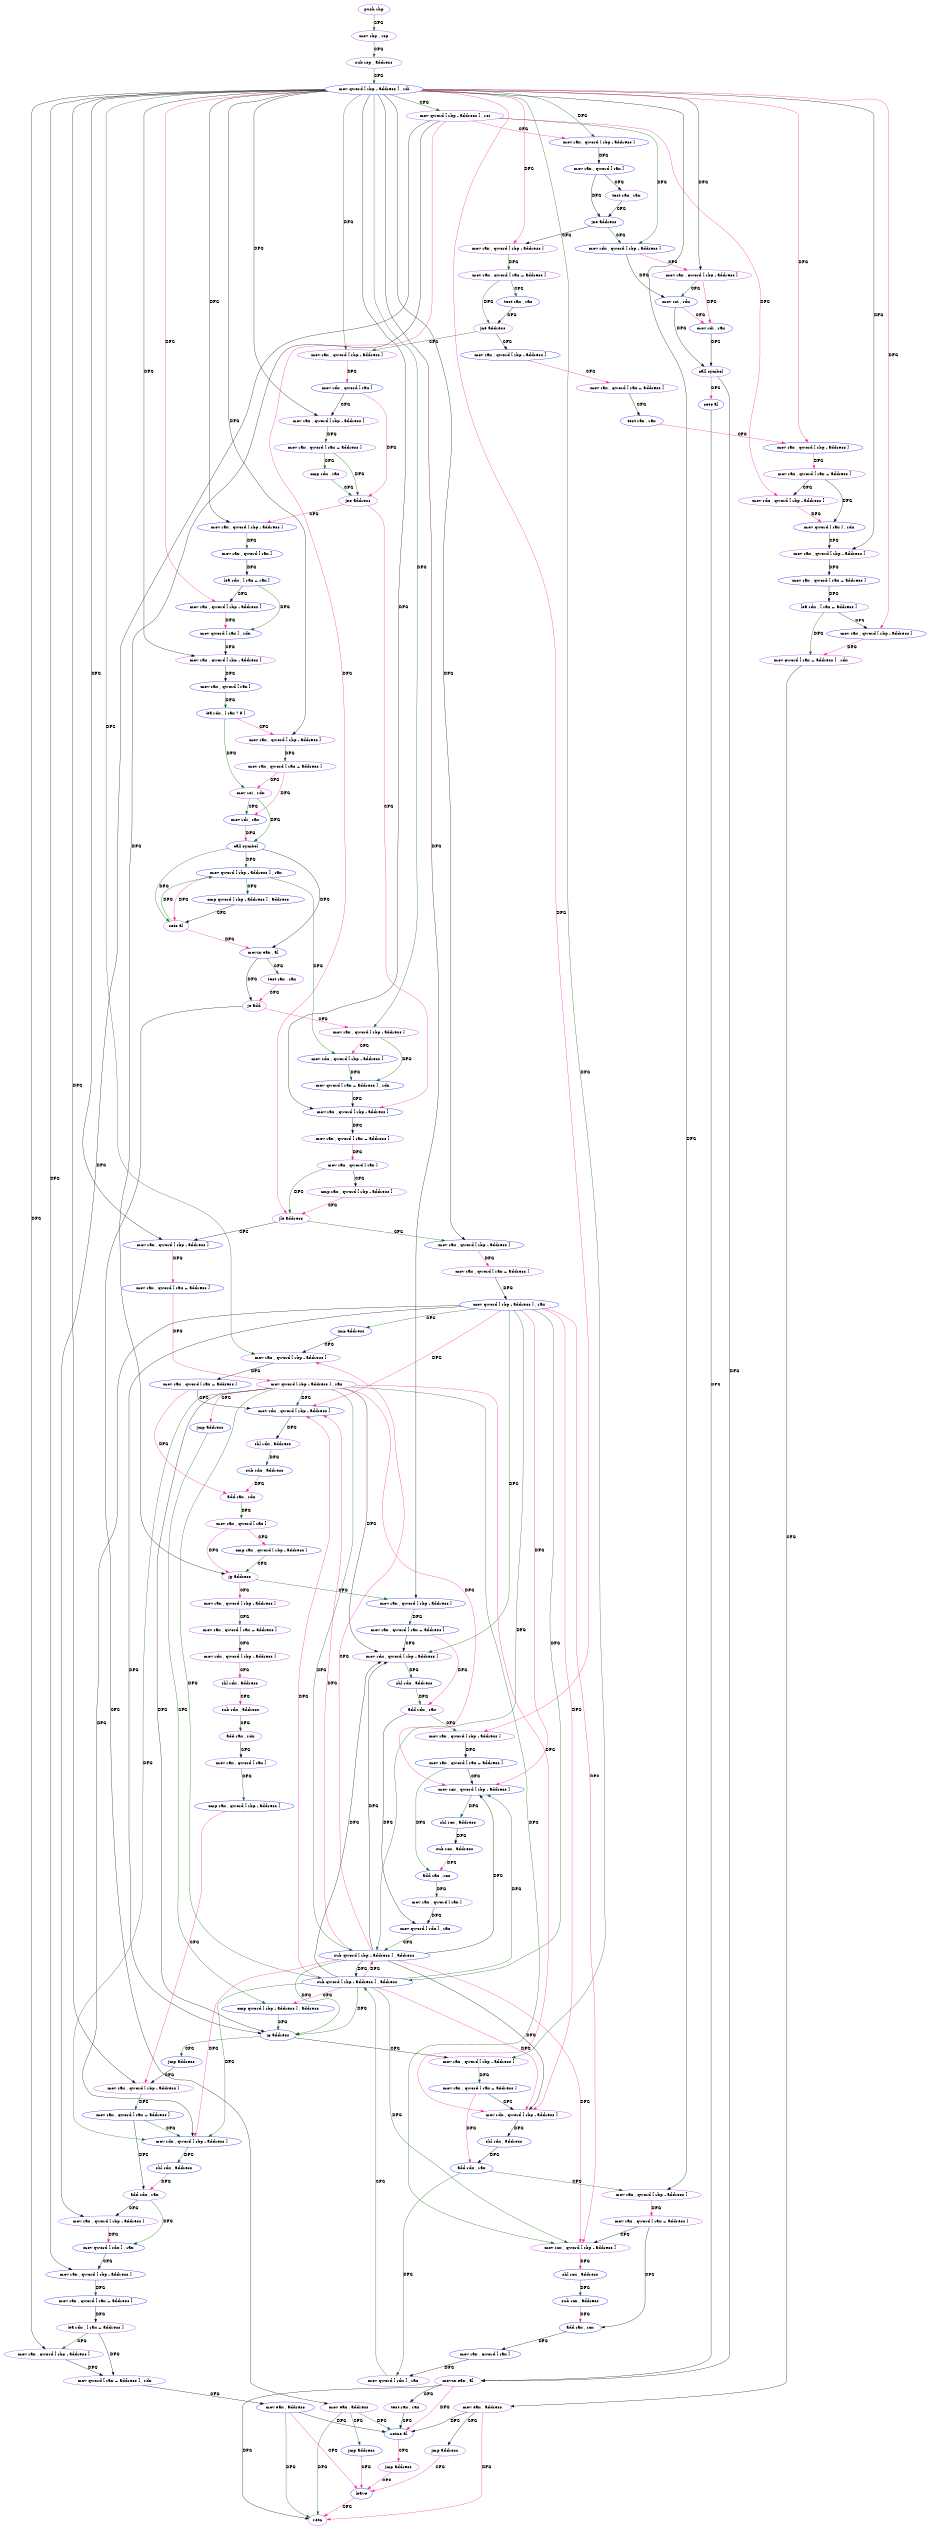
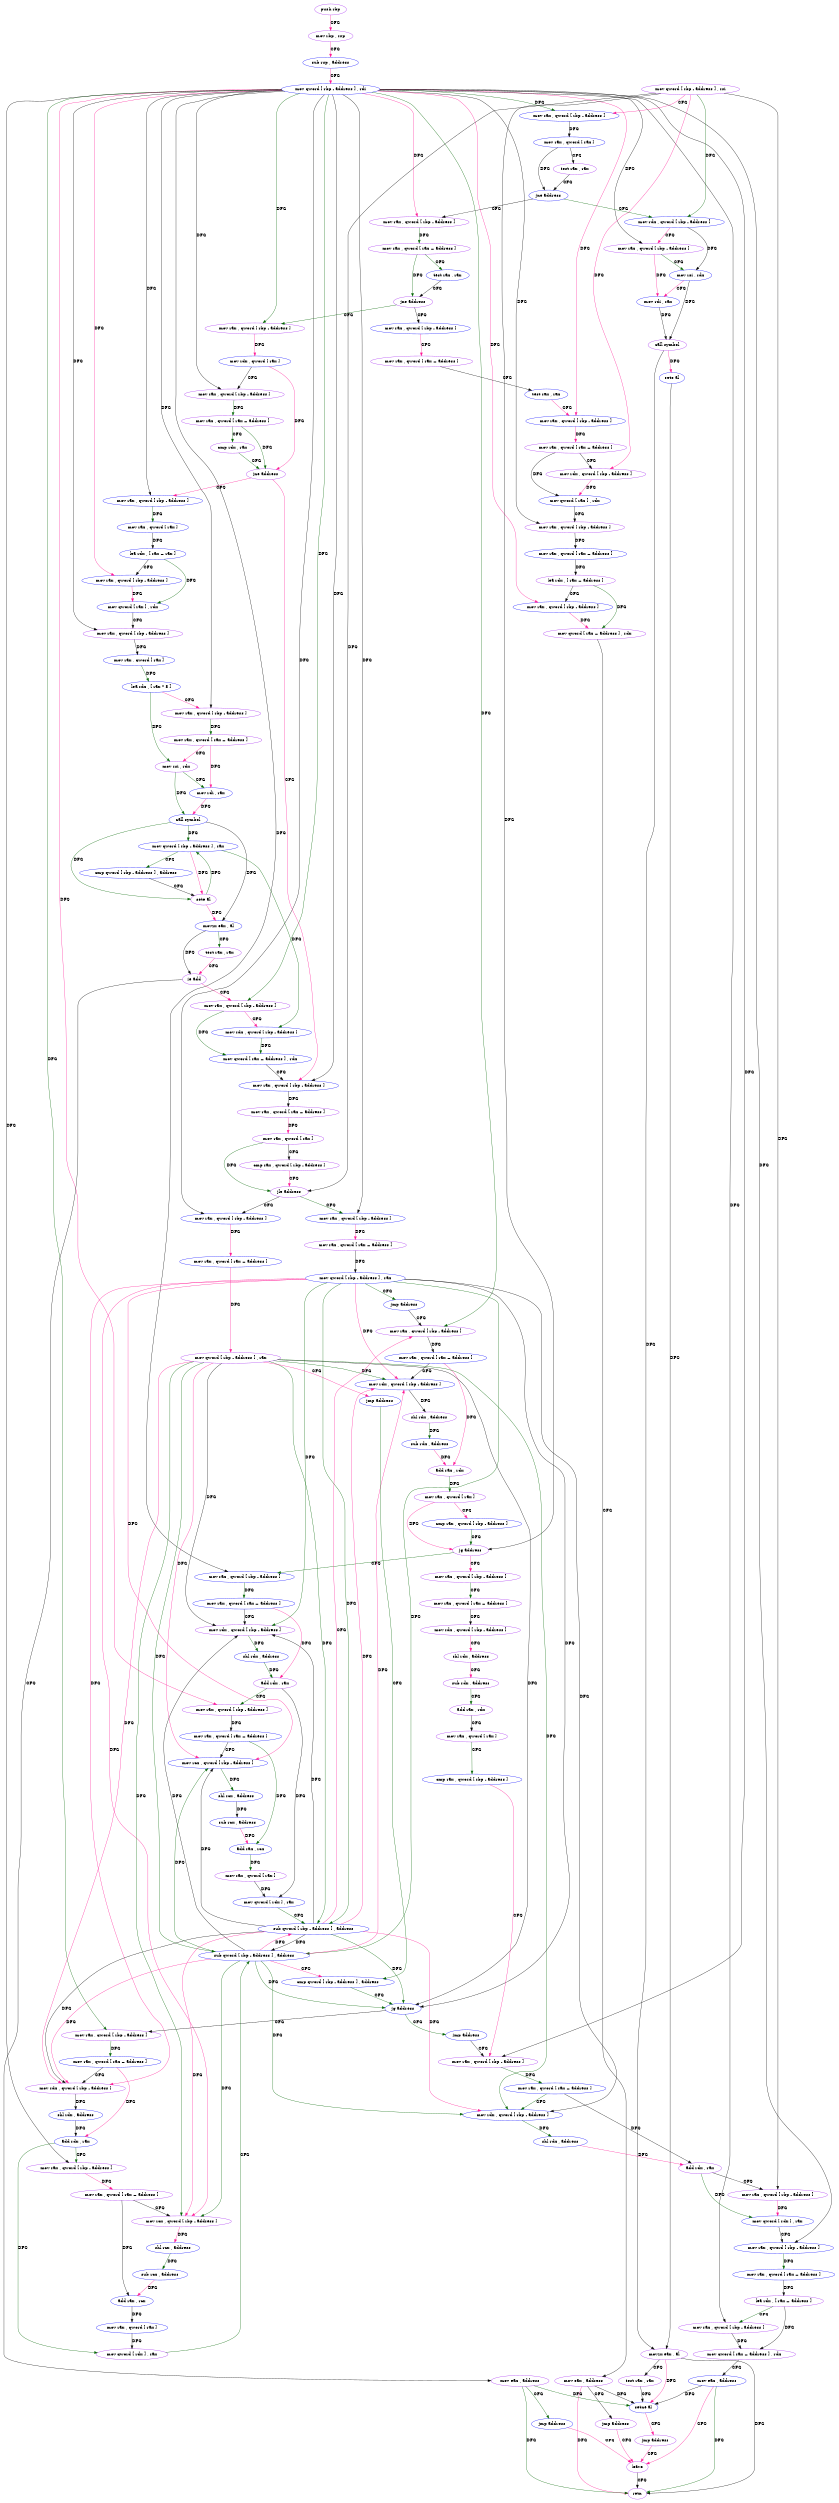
(374, 21) -> (331, 21)
(374, 48) -> (331, 48)
(374, 63) -> (331, 63)
(374, 74) -> (331, 74)
(413, 102) -> none
(332, 608) -> (348, 546)
(362, 2494) -> (637, 2467)
(341, 2506) -> (637, 2479)
